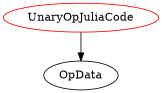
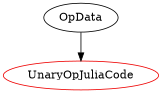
(81, 43) -> (81, 43)
